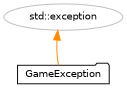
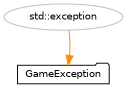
(57, 53) -> (70, 43)
